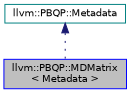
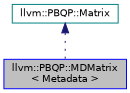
(65, 14) -> (65, 14)
